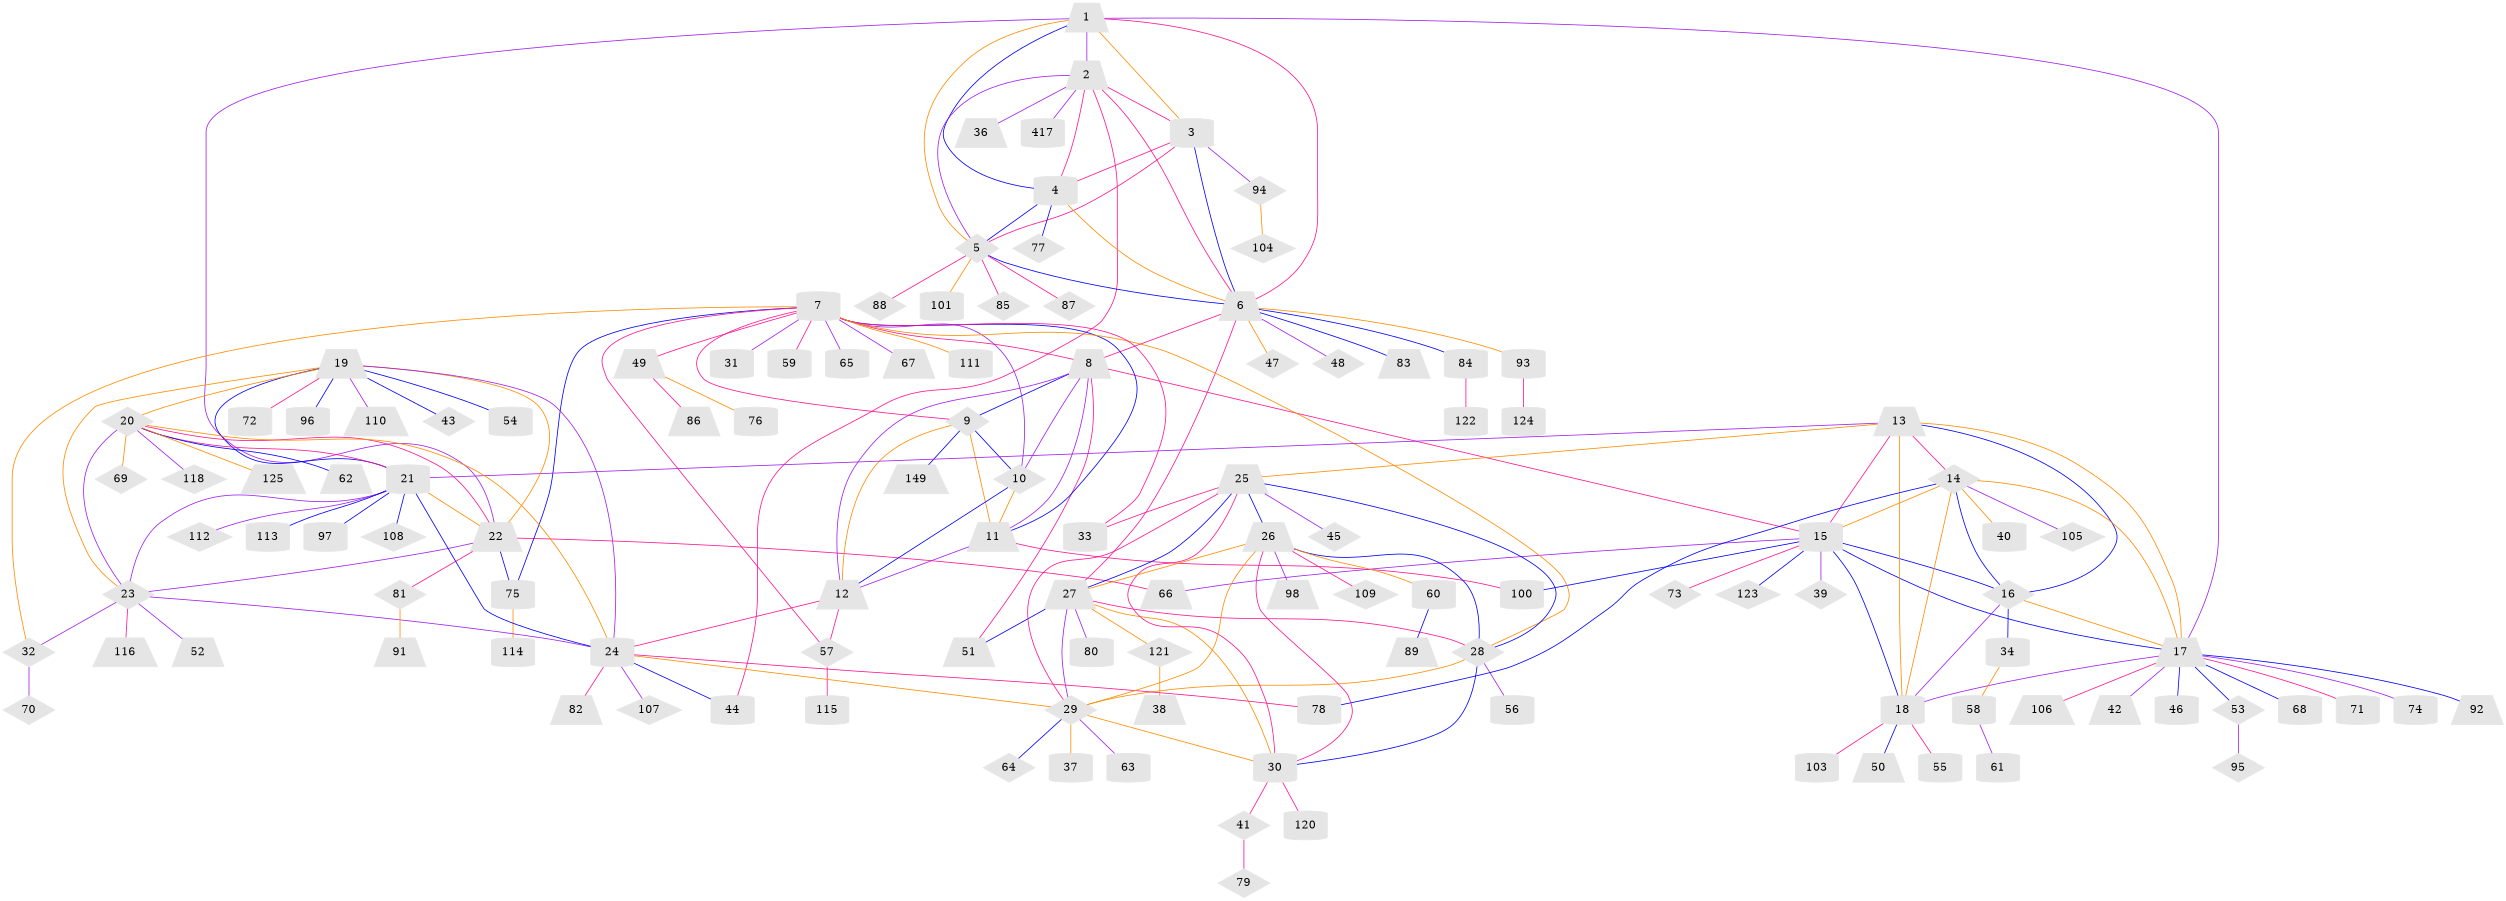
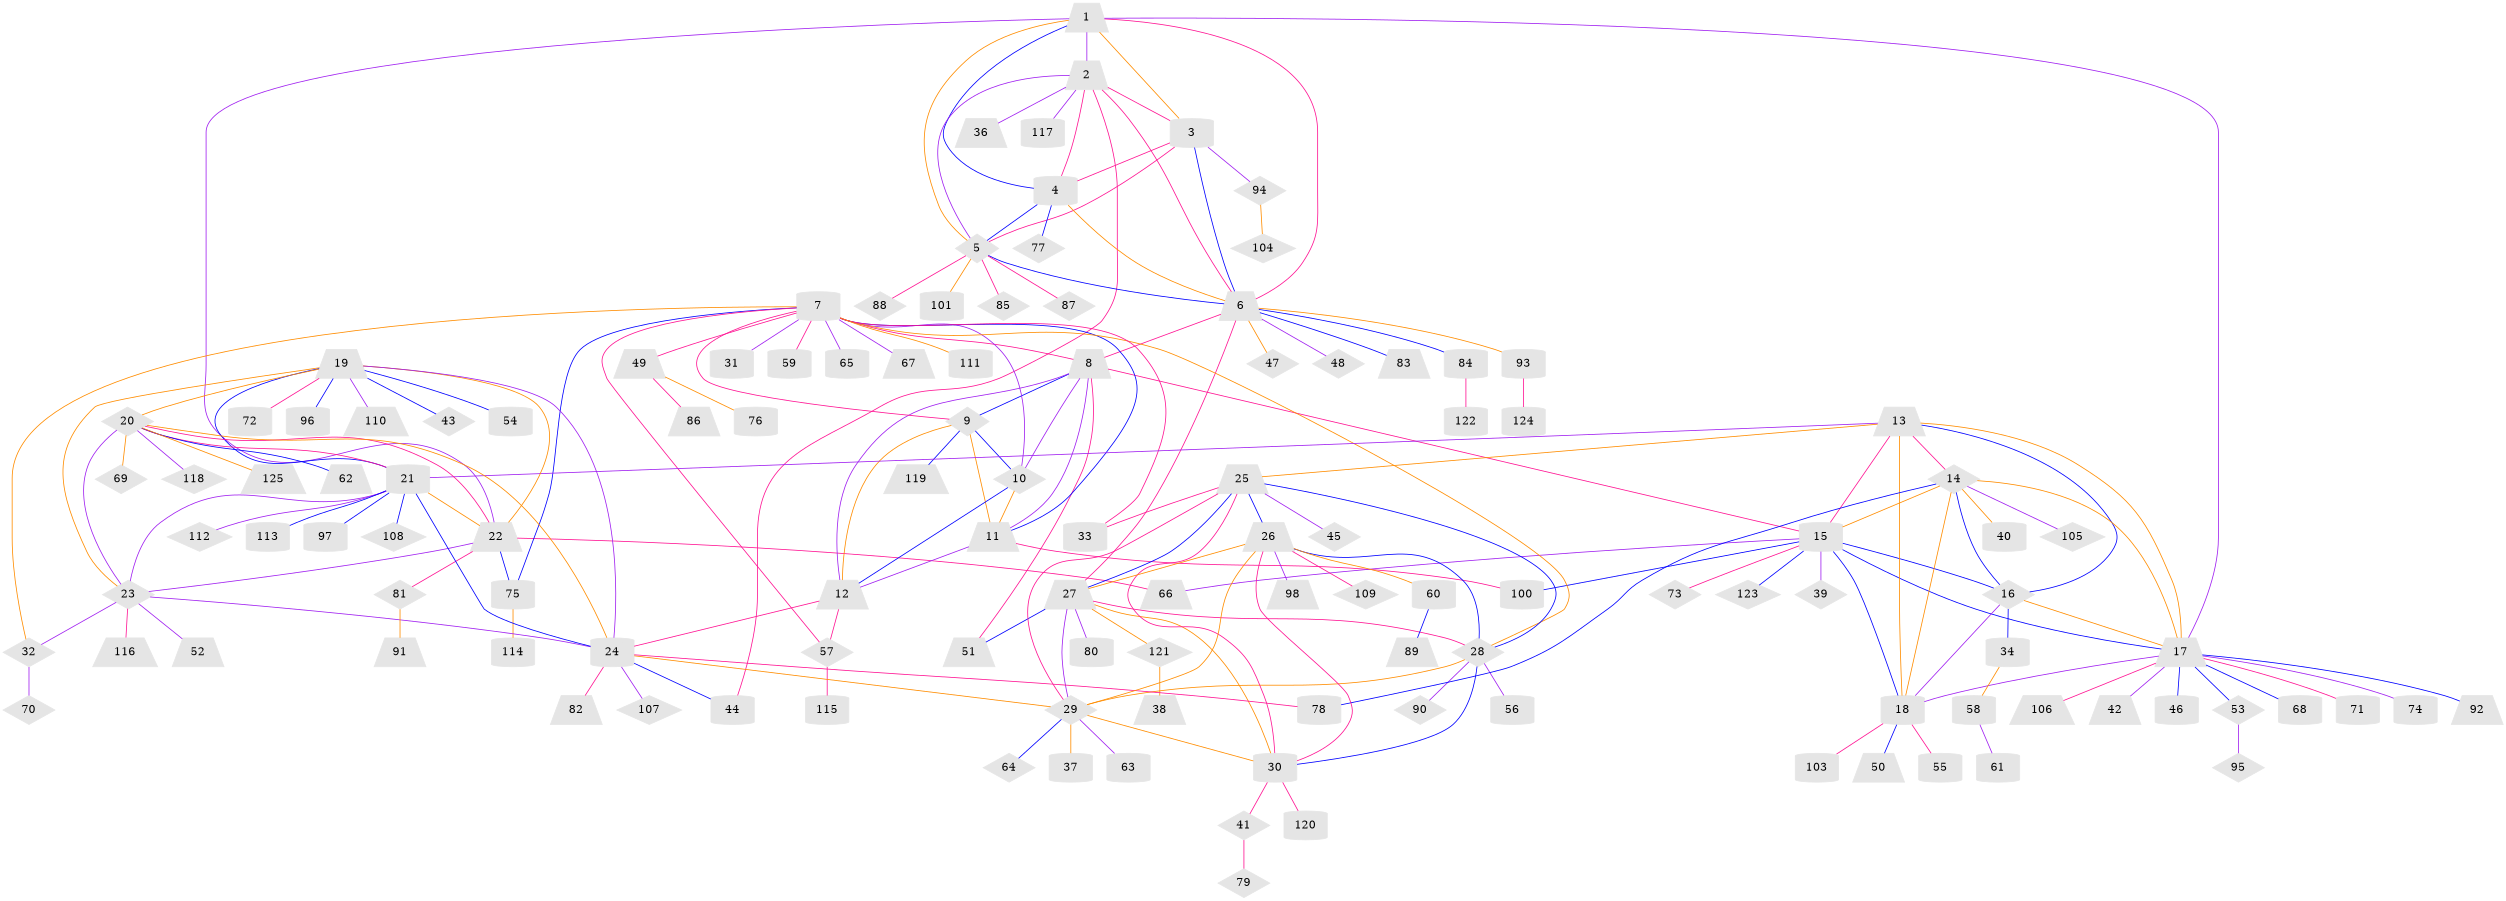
(1043, 133) -> (1043, 133)
(916, 479) -> (916, 479)
none -> (1420, 710)
